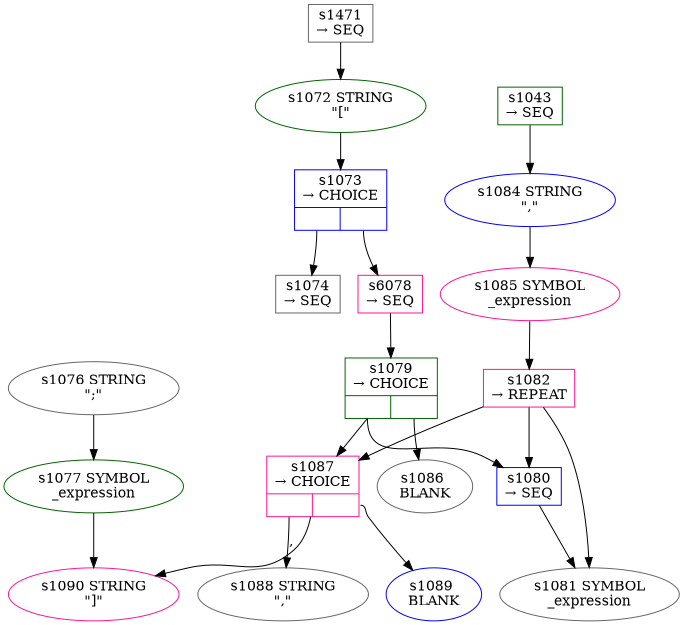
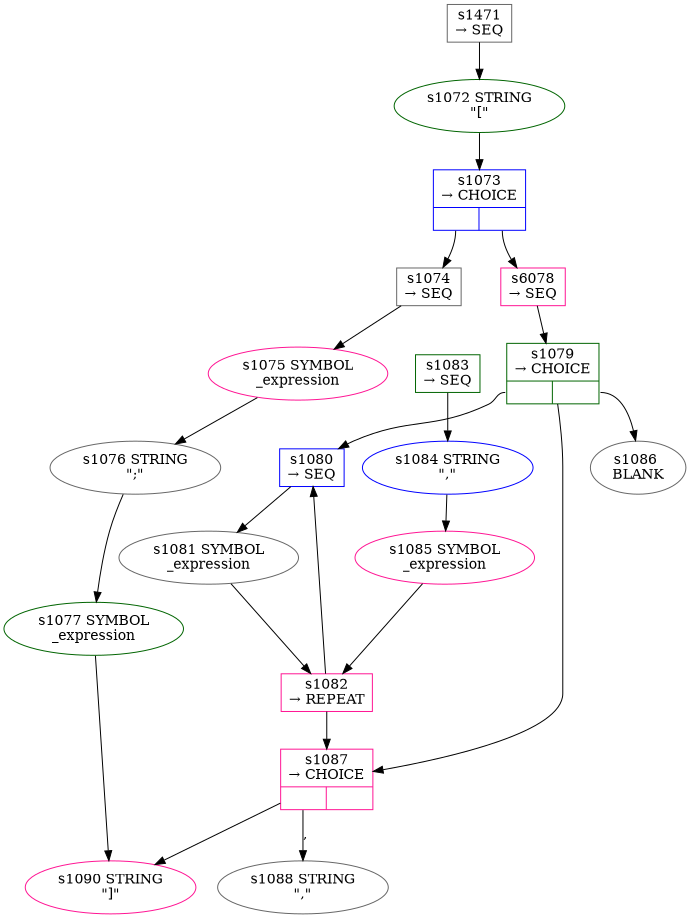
(530, 106) -> (448, 374)
none -> (298, 374)
(578, 479) -> (267, 625)
(434, 594) -> none
